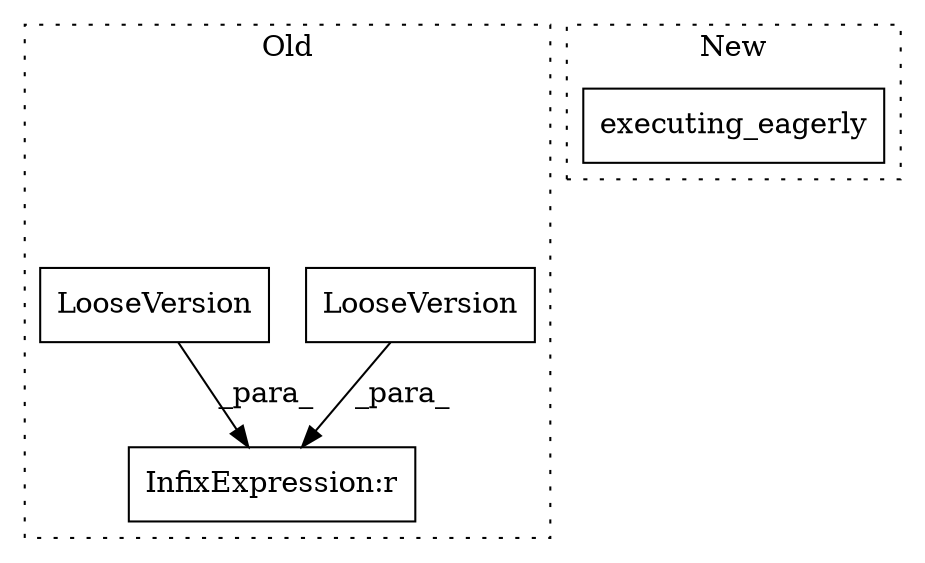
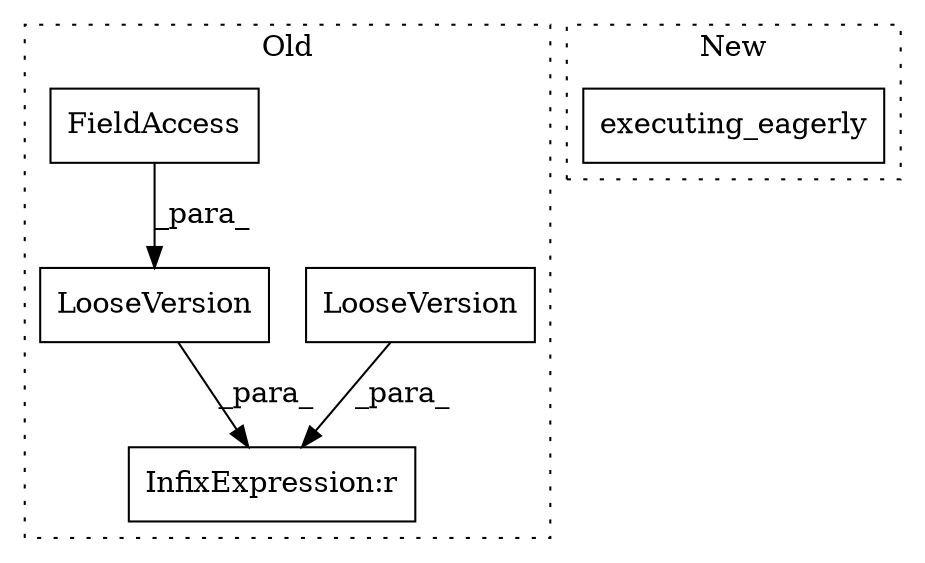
none -> (155, 126)
